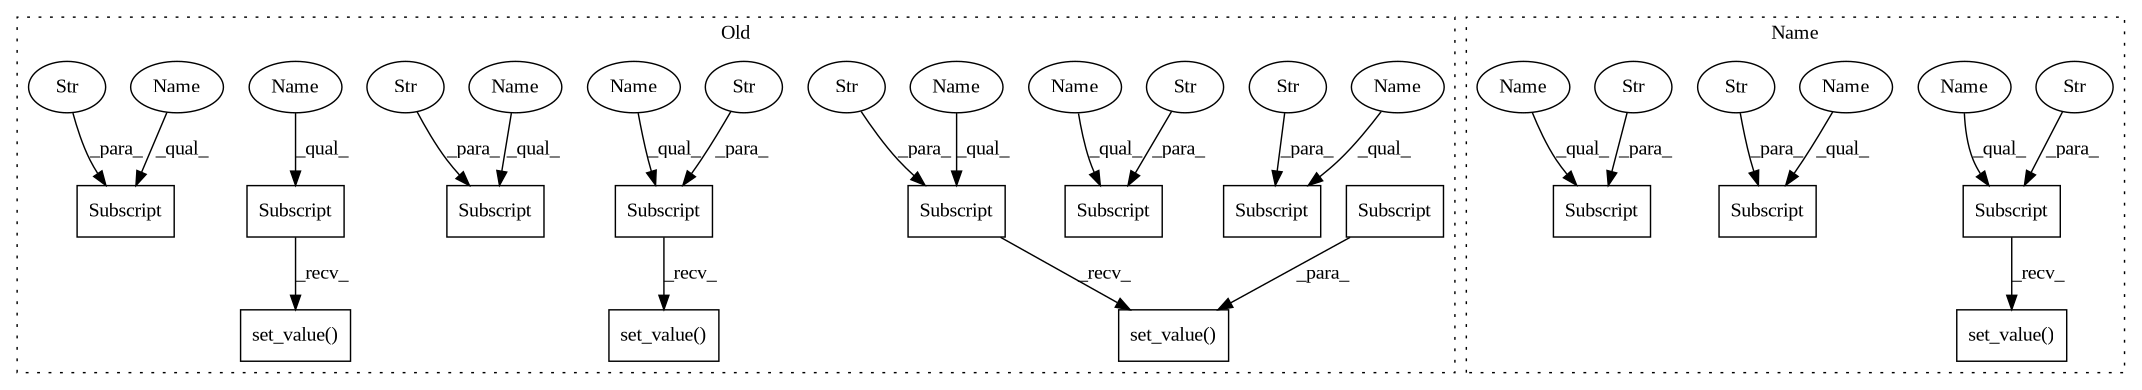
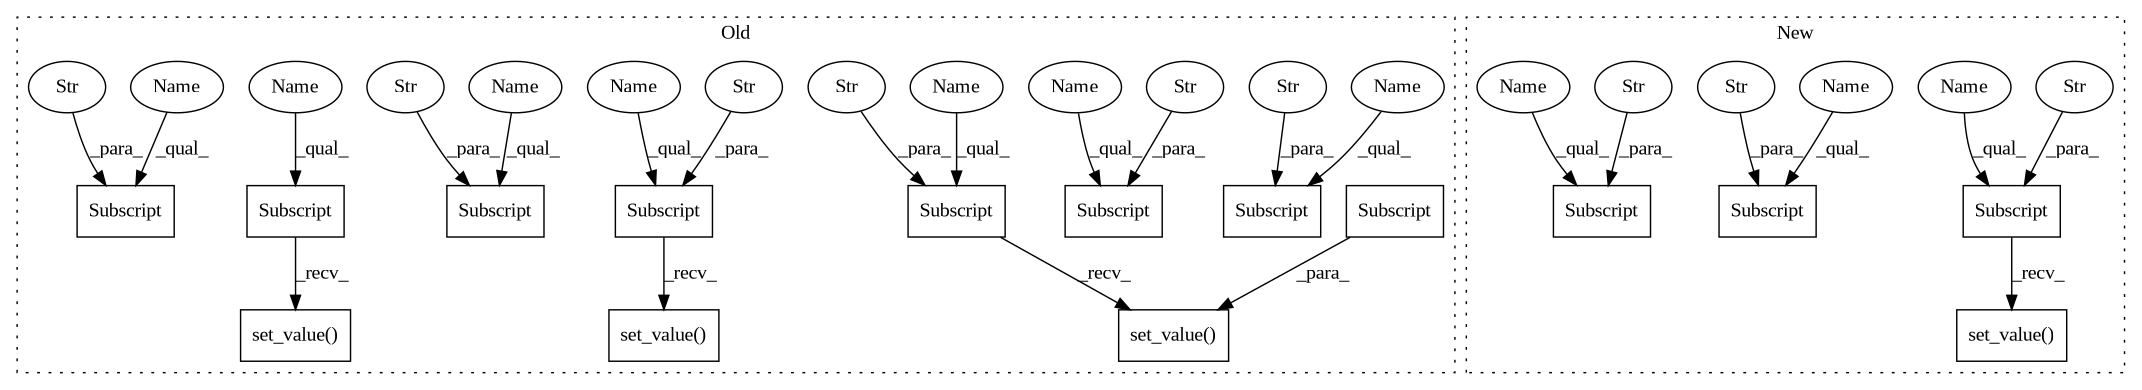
(1795, 34) -> (1795, 34)
